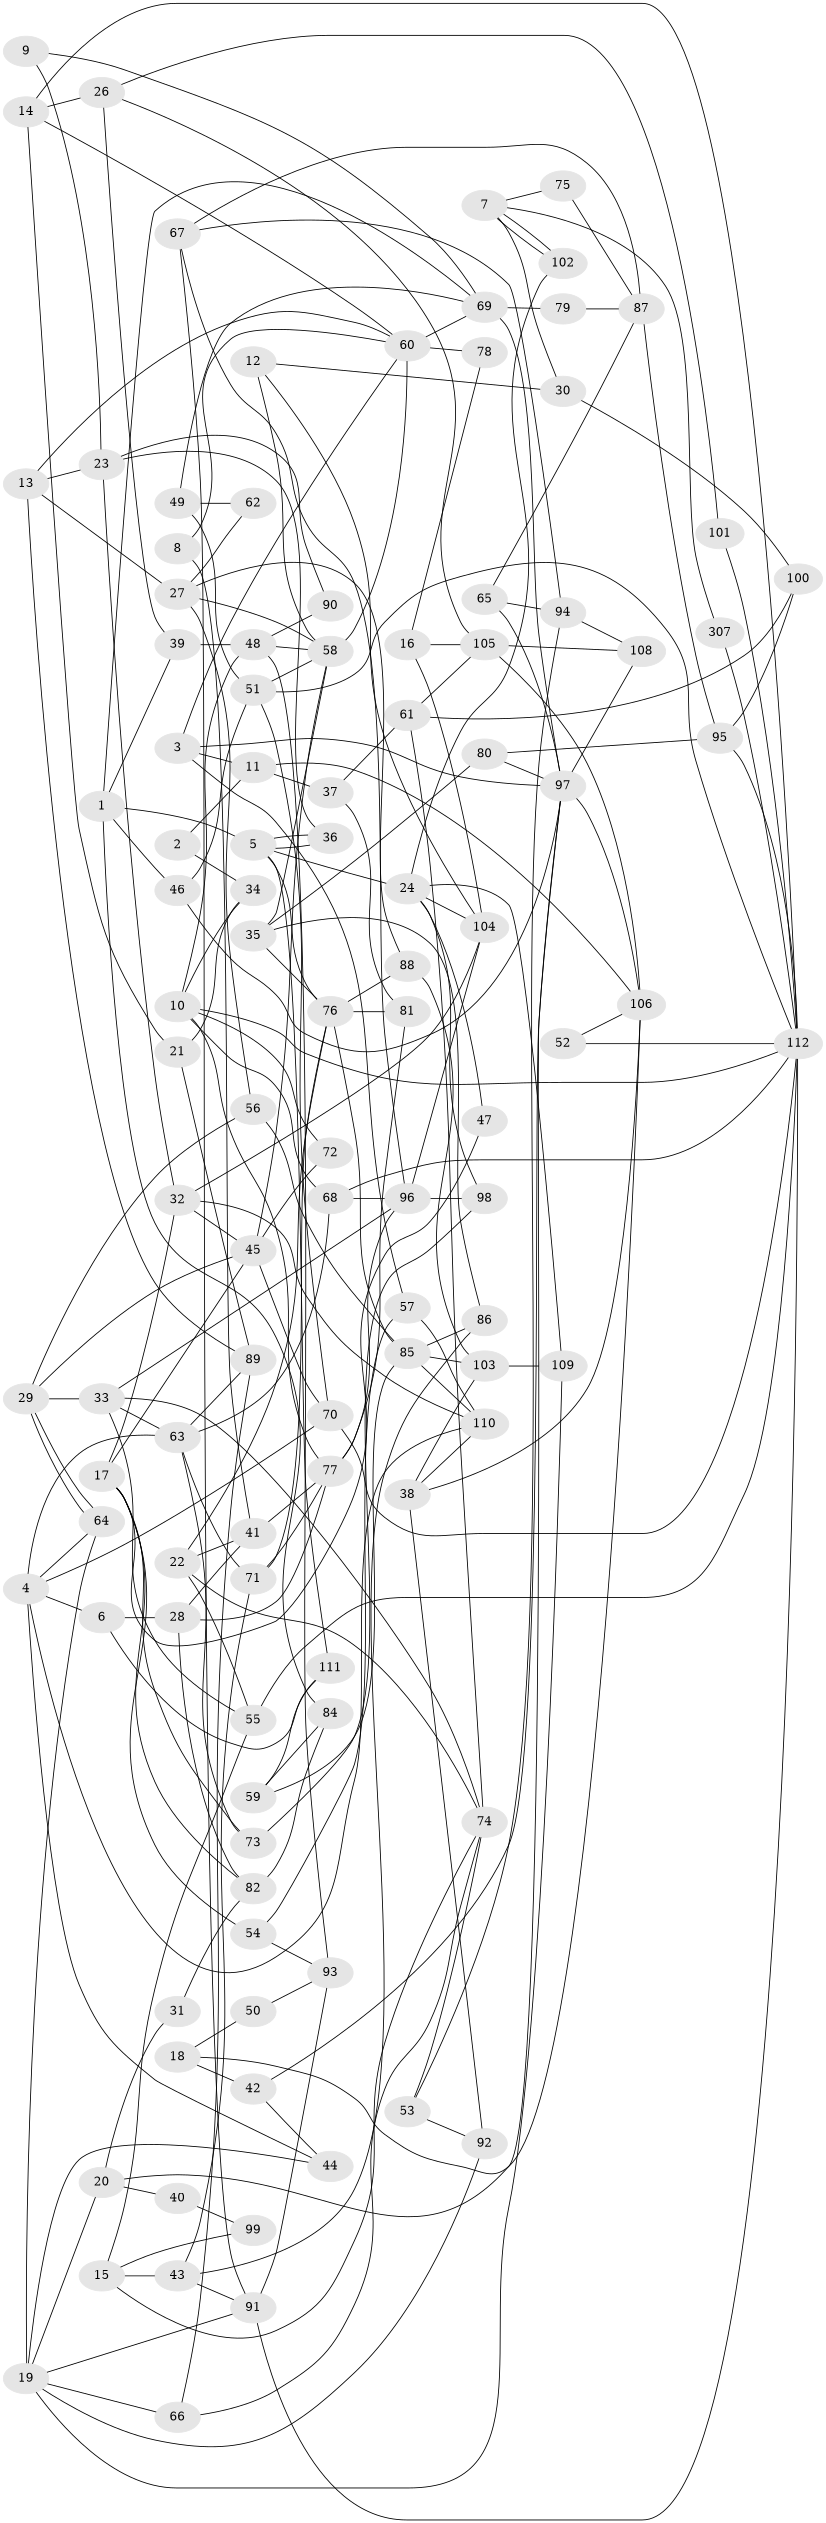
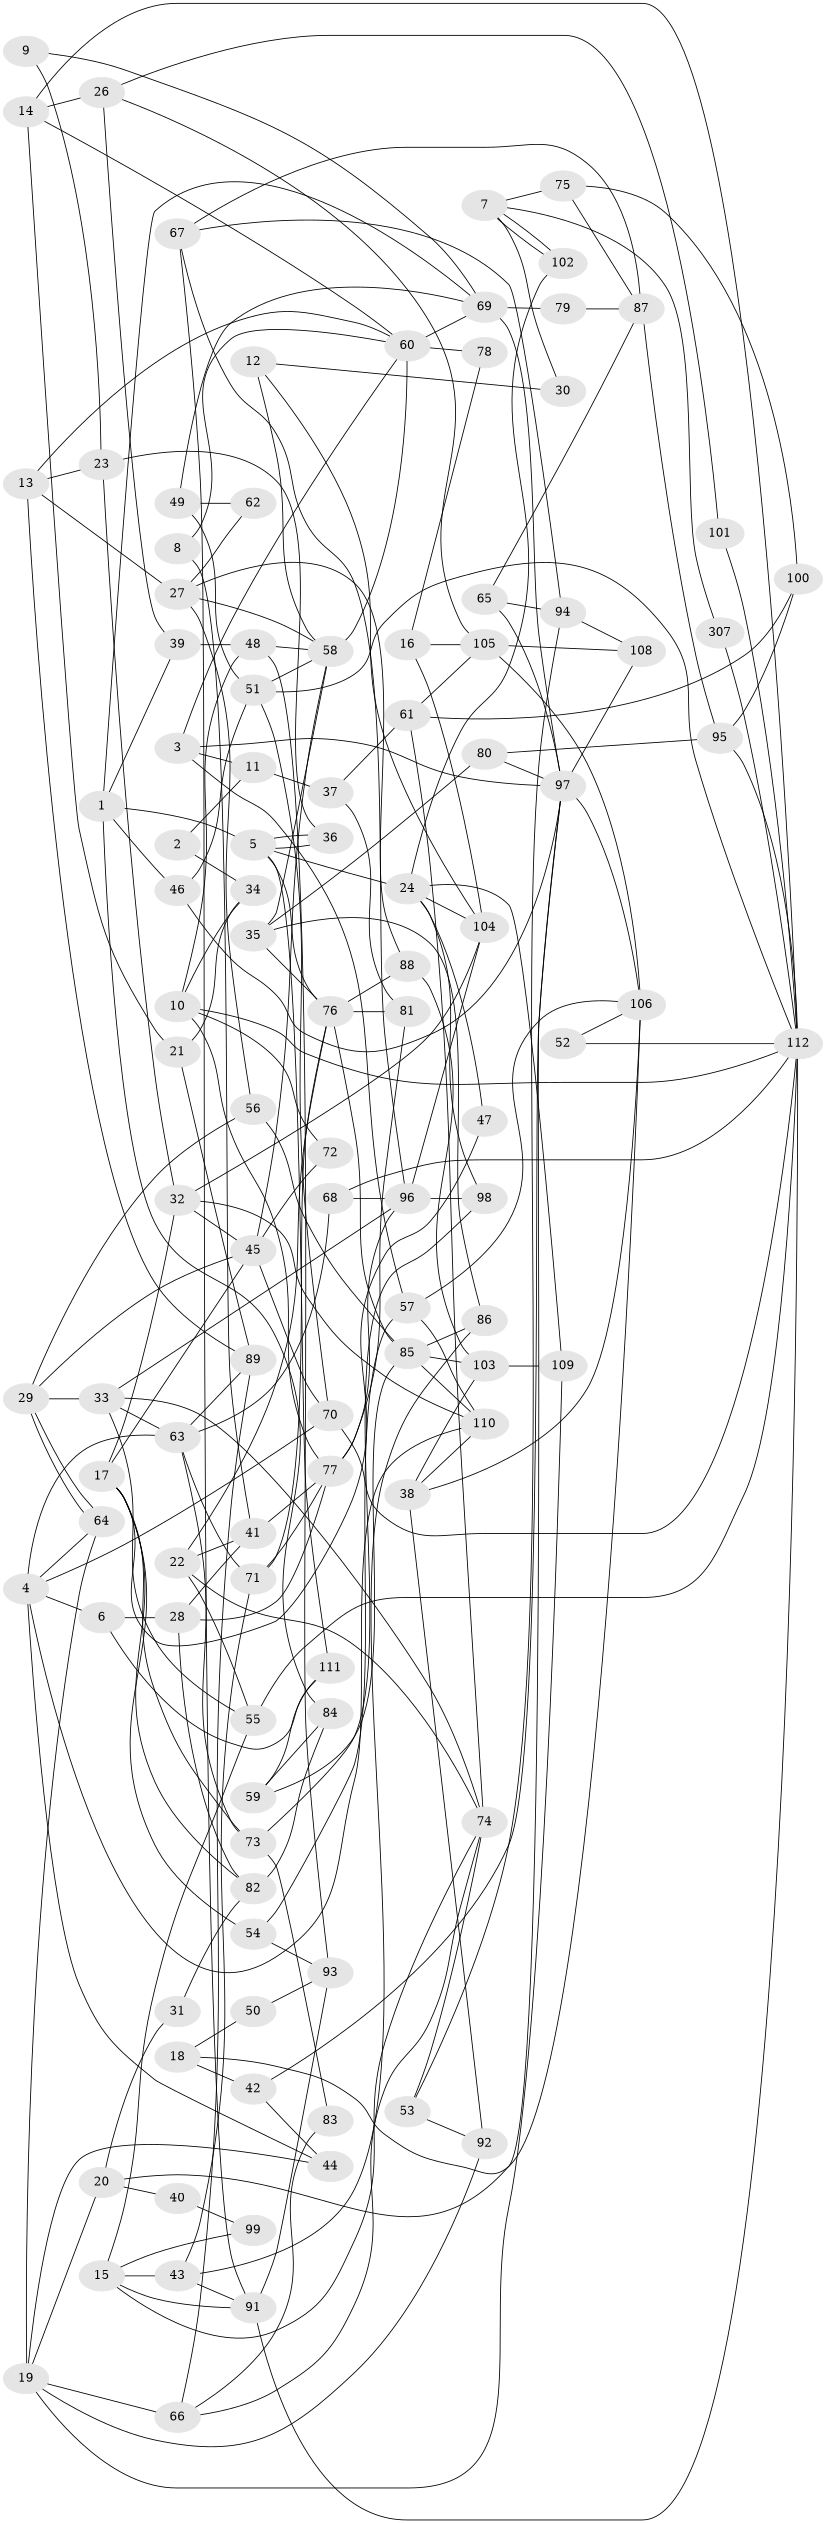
(700, 475) -> (751, 347)
(330, 606) -> none
(476, 838) -> (520, 1134)
(276, 1087) -> none
none -> (330, 2121)
(140, 2343) -> (174, 2303)
